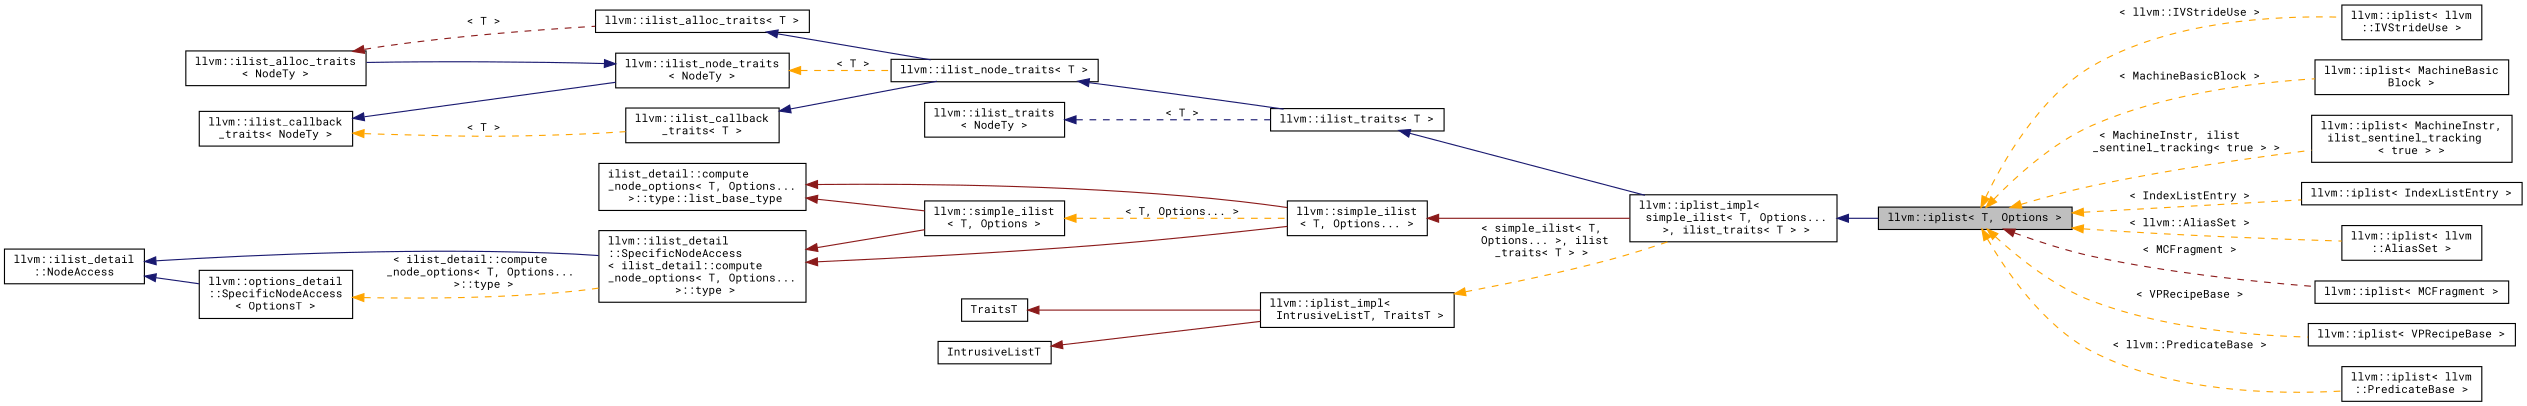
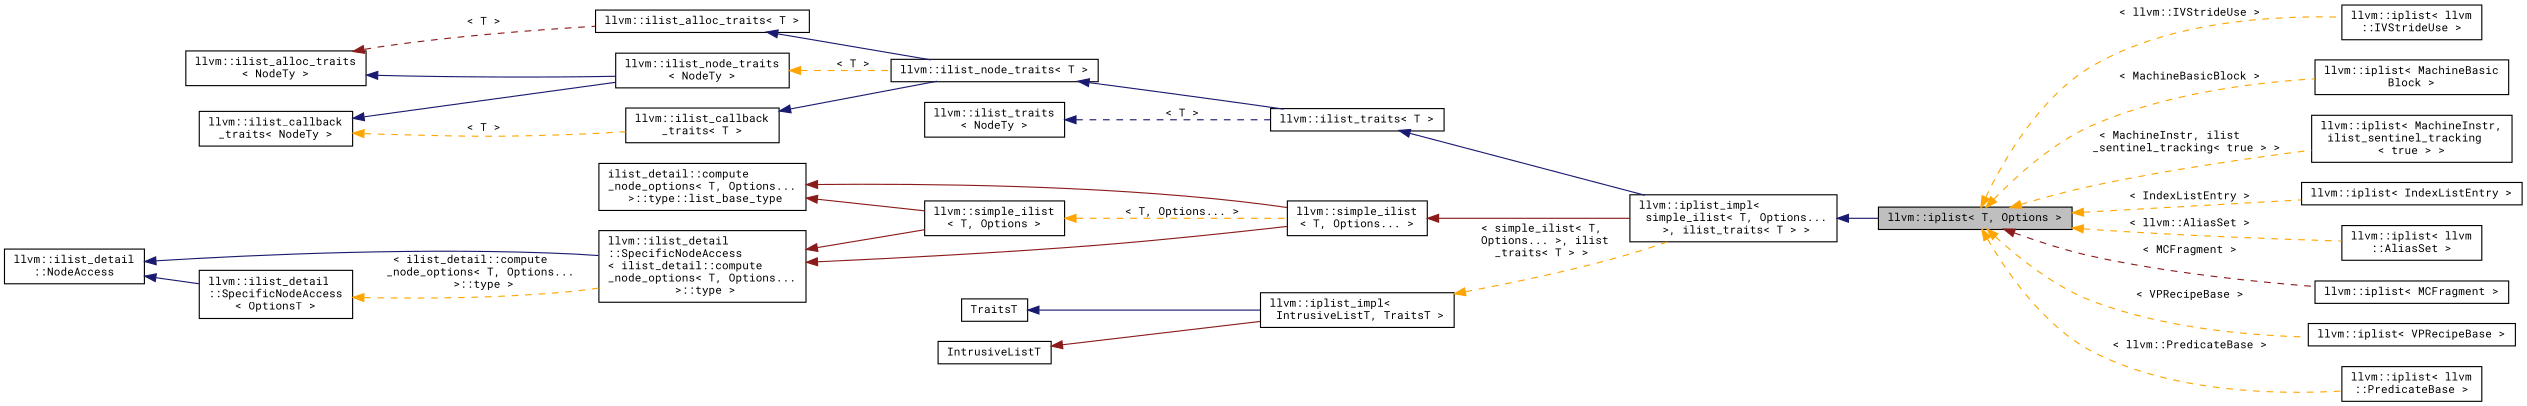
(485, 62) -> (497, 77)
(276, 294) -> (276, 294)
(1150, 310) -> (1150, 310)
